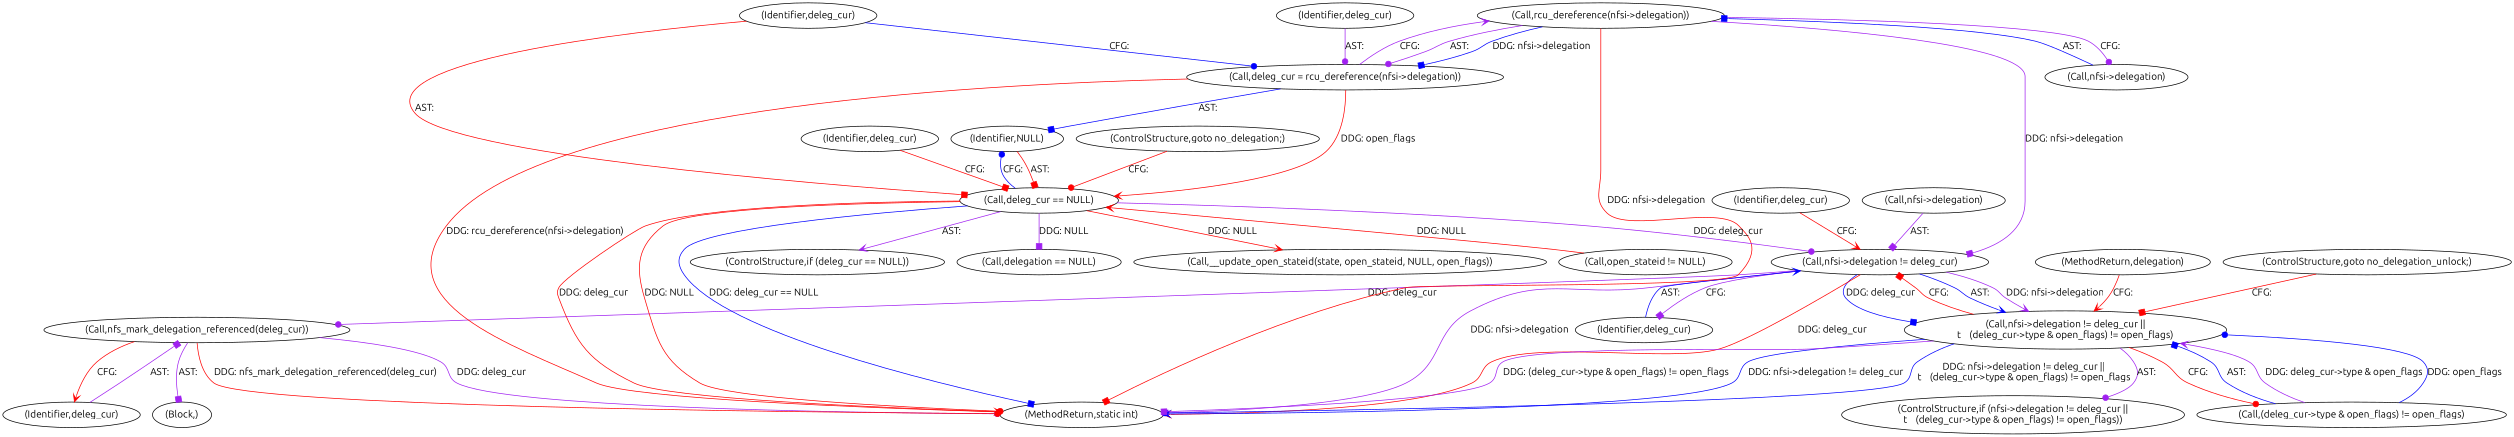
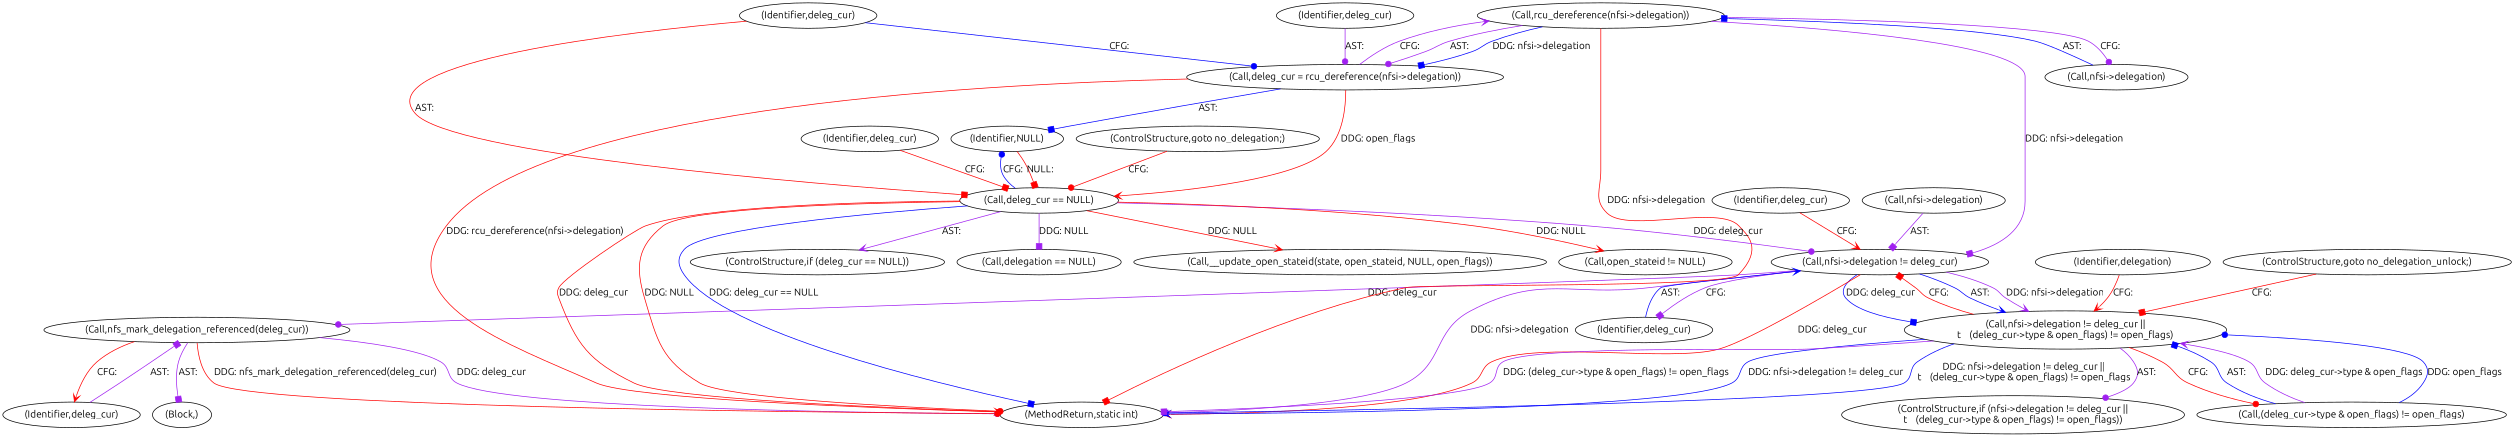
(1042, 170) -> (1042, 170)
(1349, 230) -> (1406, 218)
(2123, 262) -> (2123, 262)
